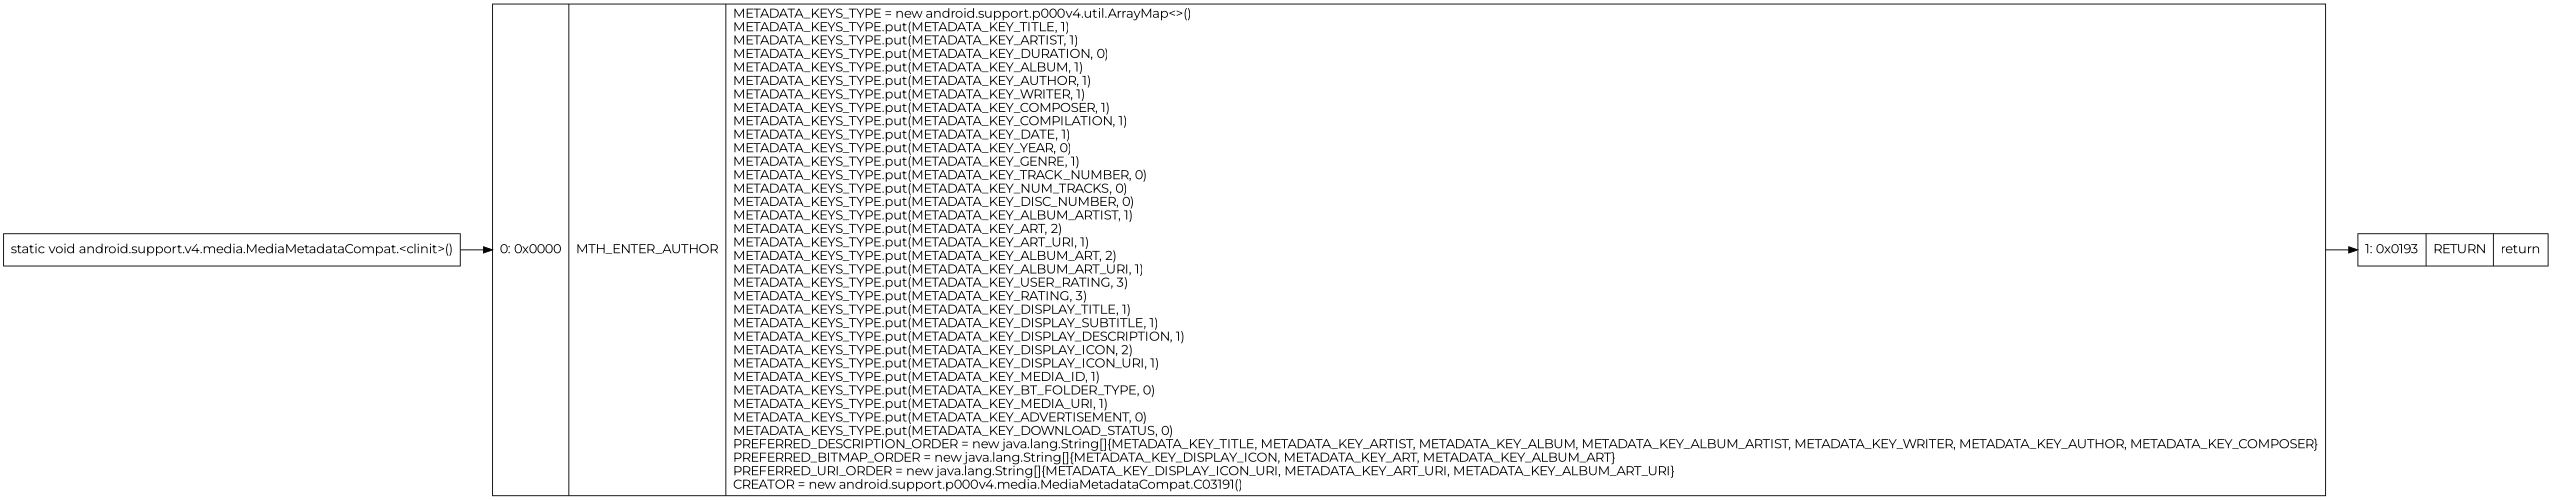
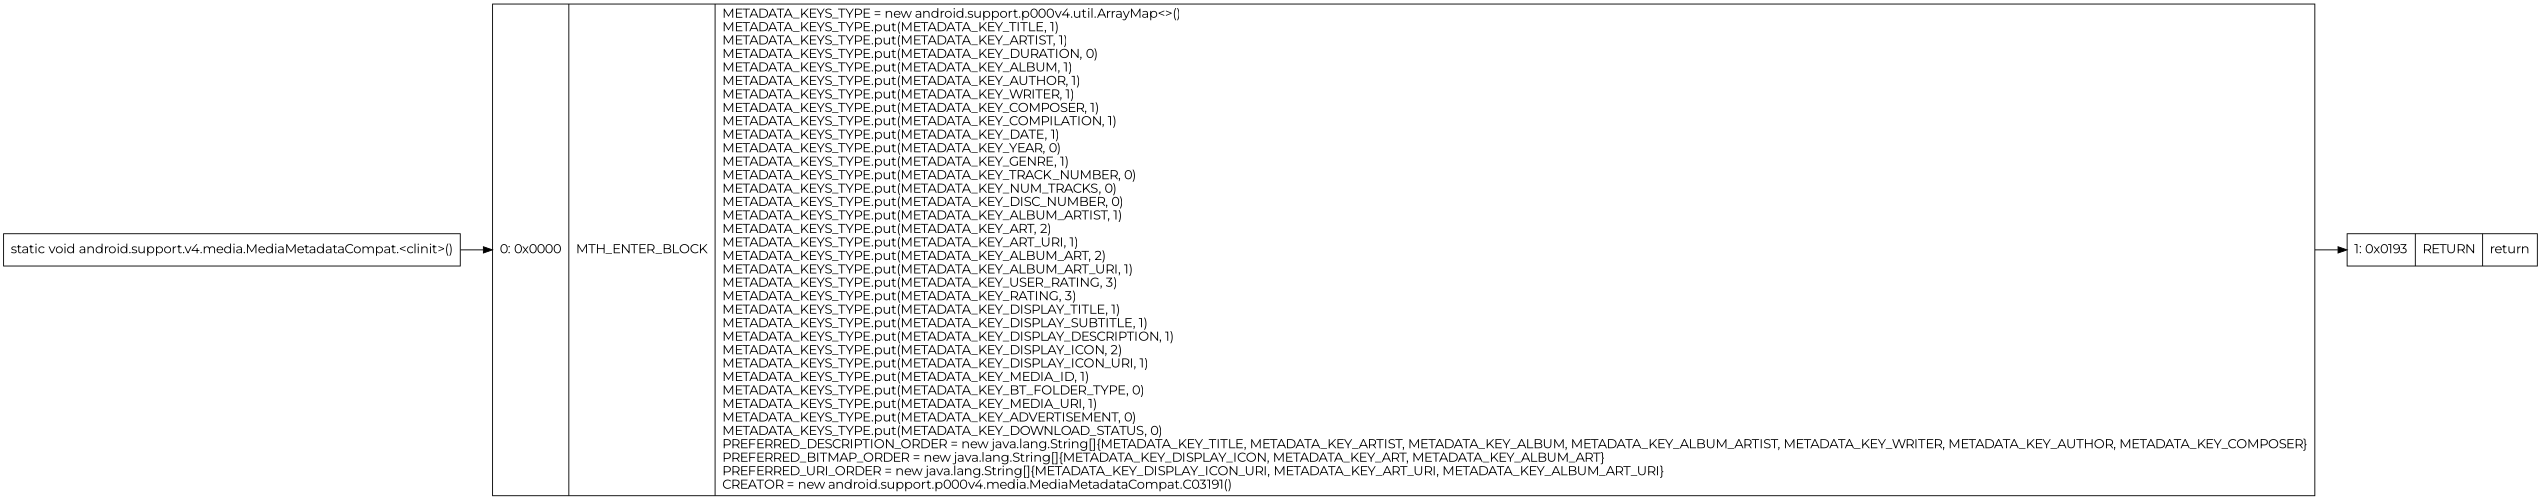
(647, 249) -> (642, 249)
